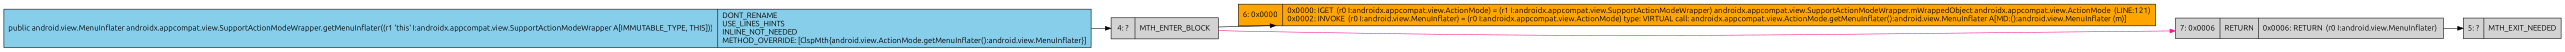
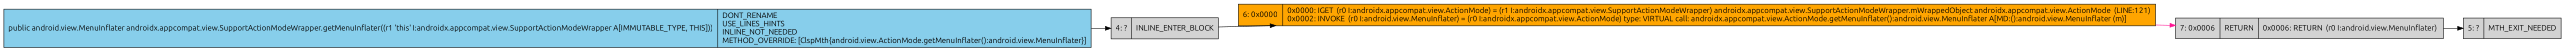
(1175, 28) -> (1175, 28)
(1694, 35) -> (2163, 25)
